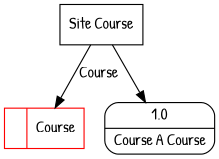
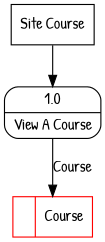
(76, 71) -> (53, 162)
(160, 141) -> (53, 125)
